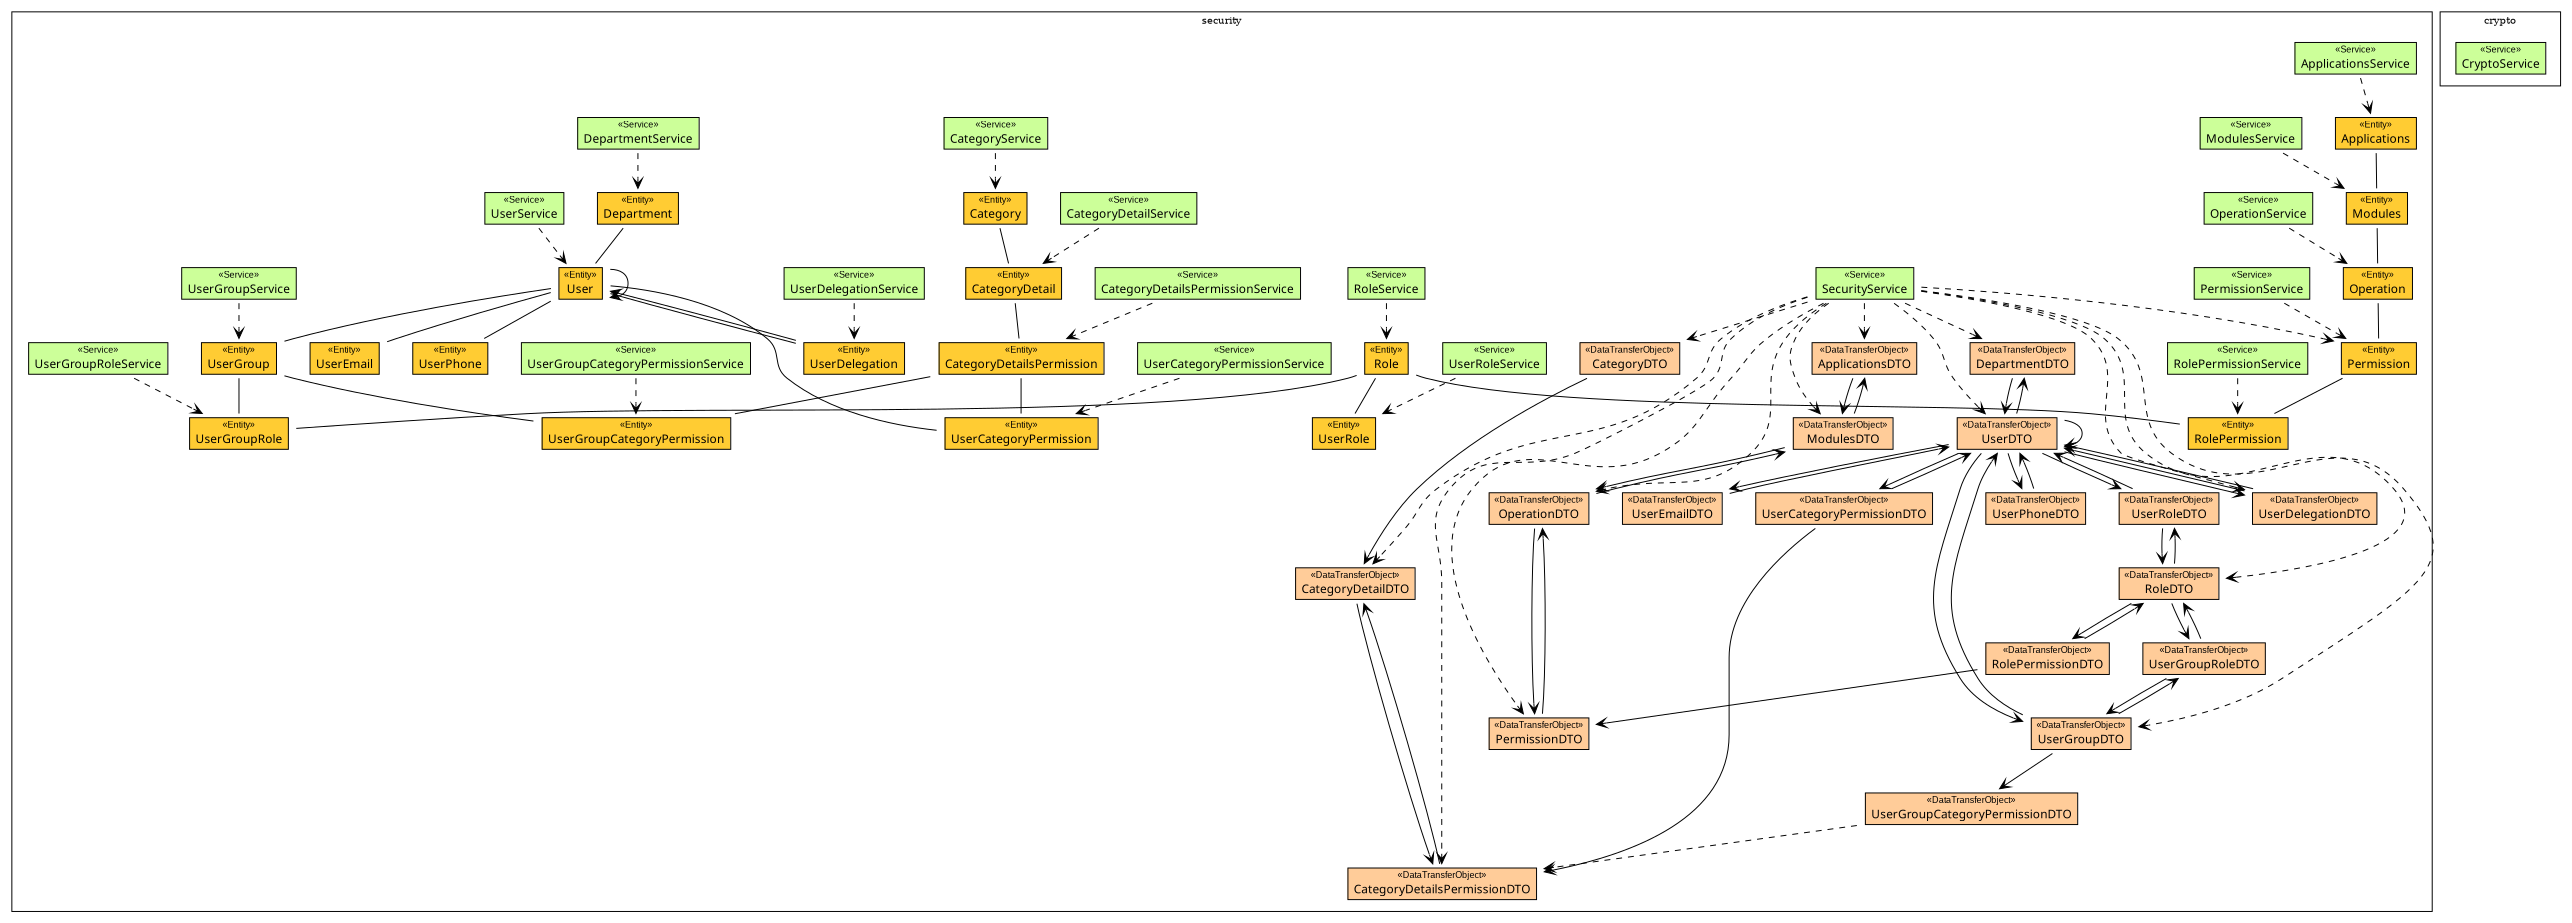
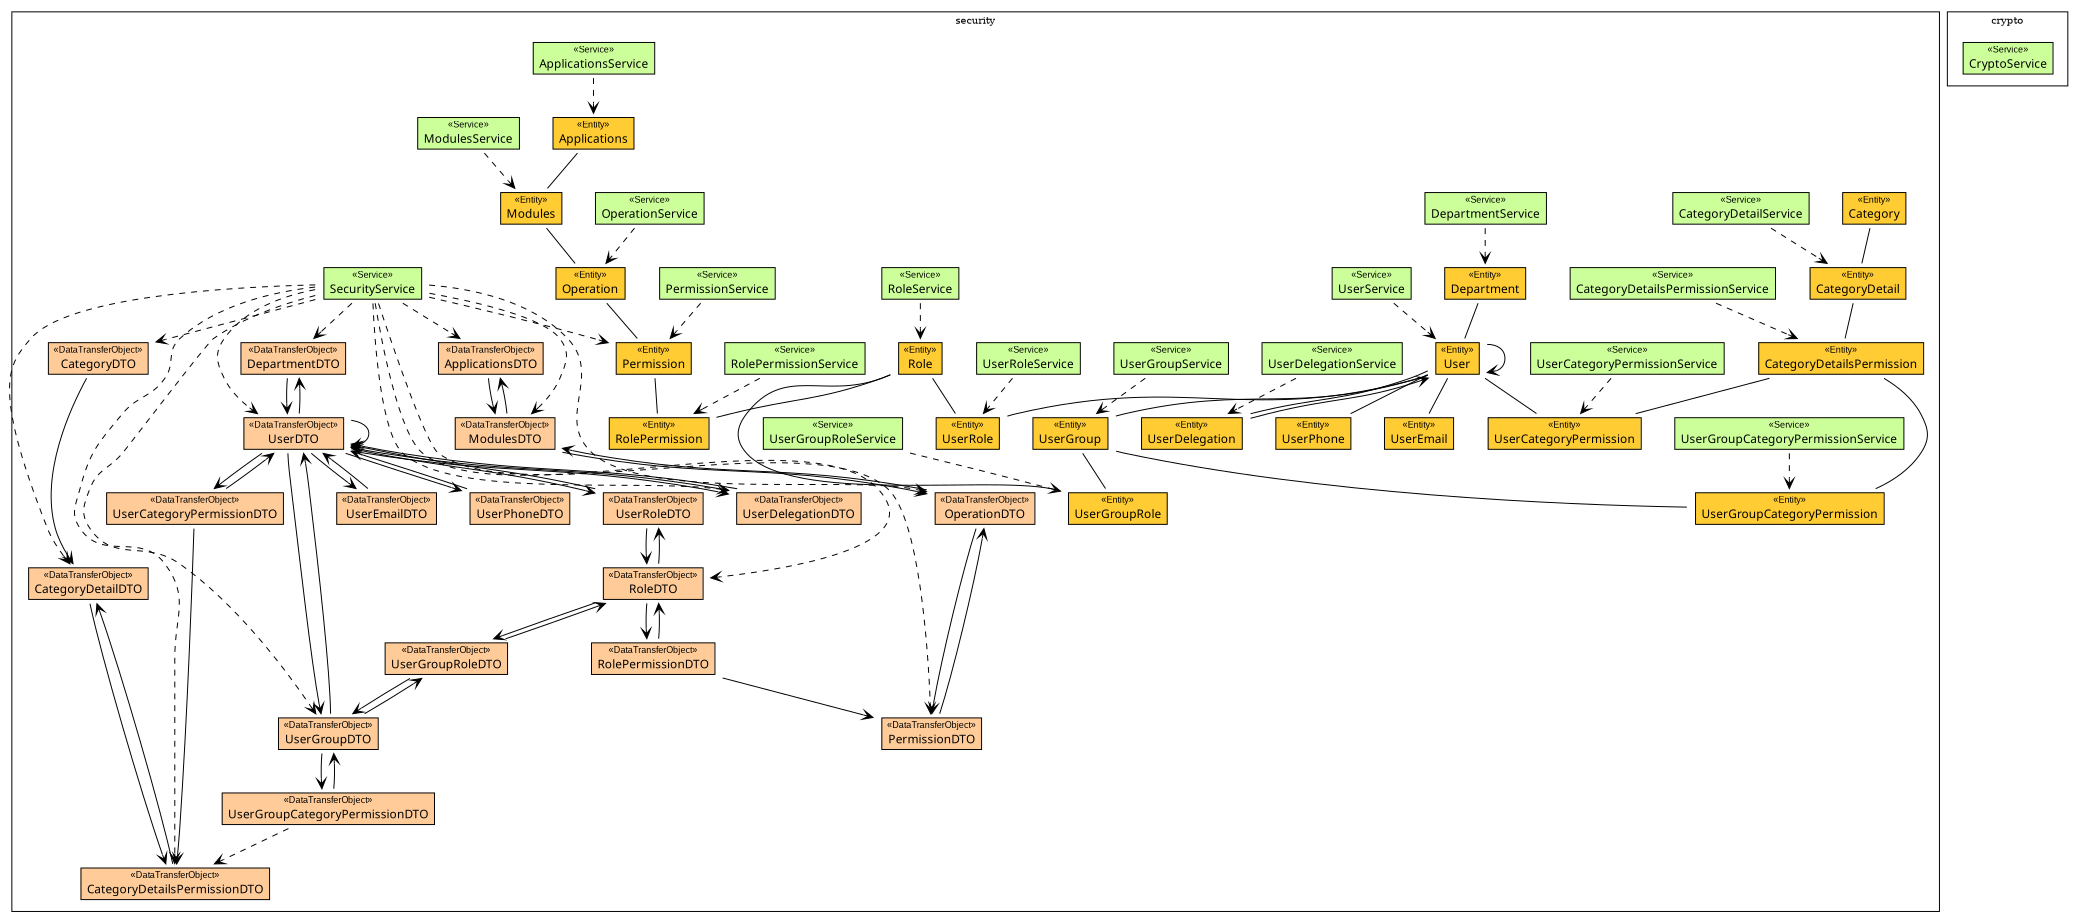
(995, 133) -> none
none -> (1176, 397)
none -> (334, 776)
